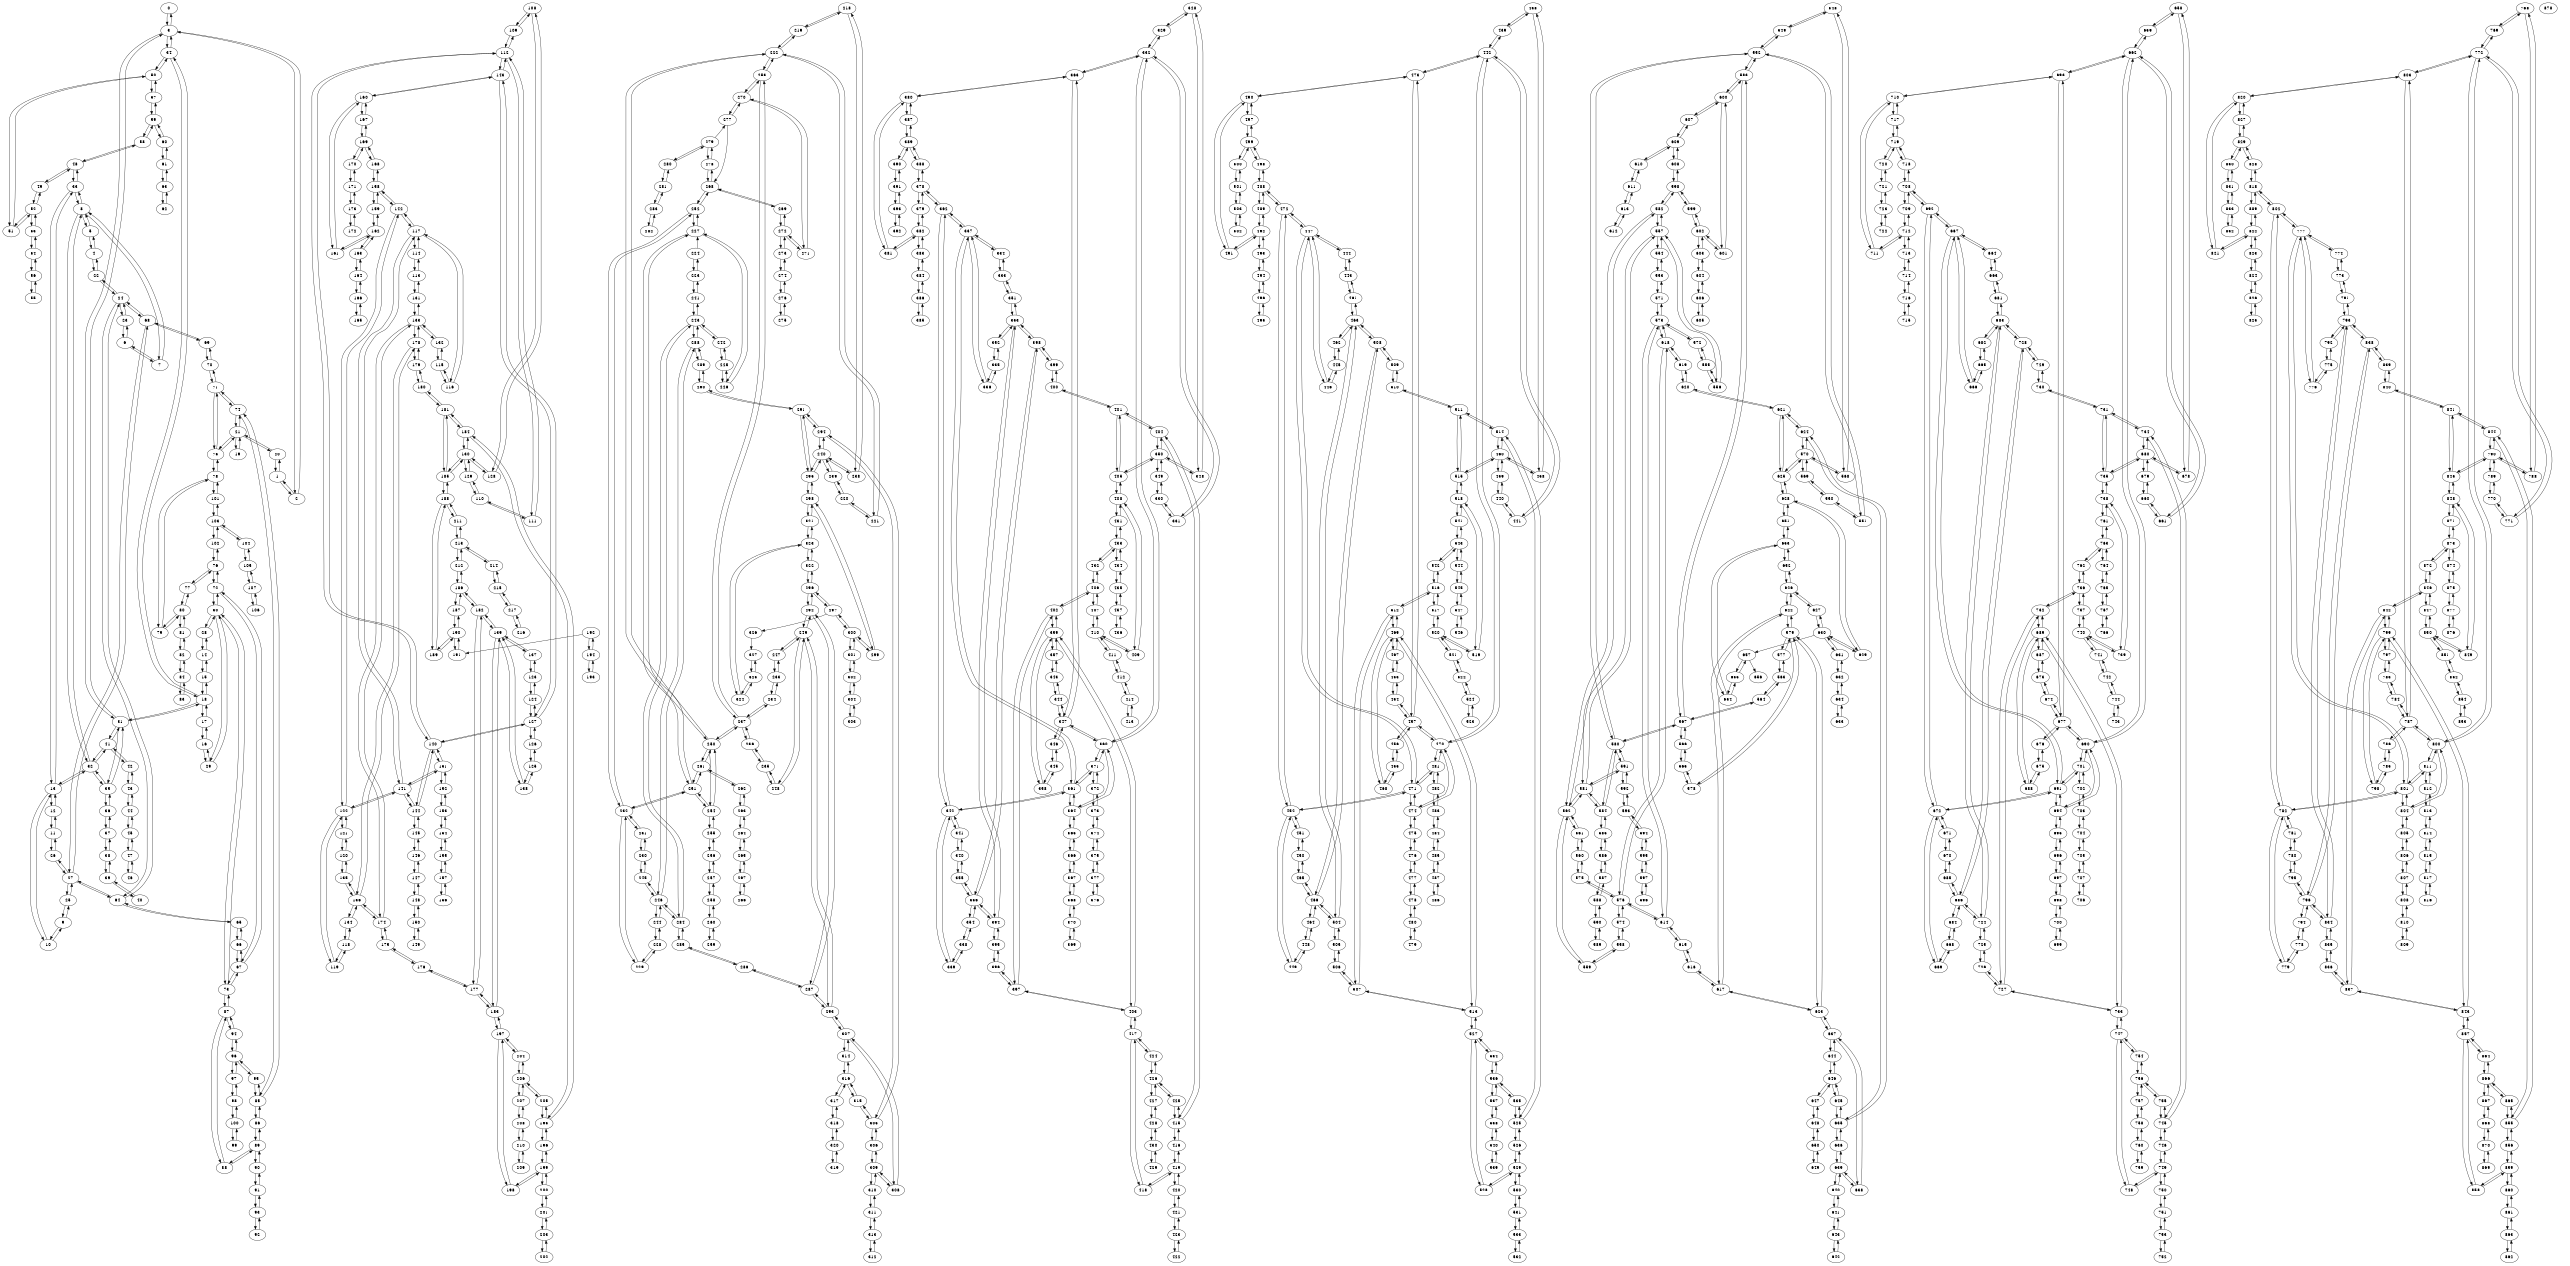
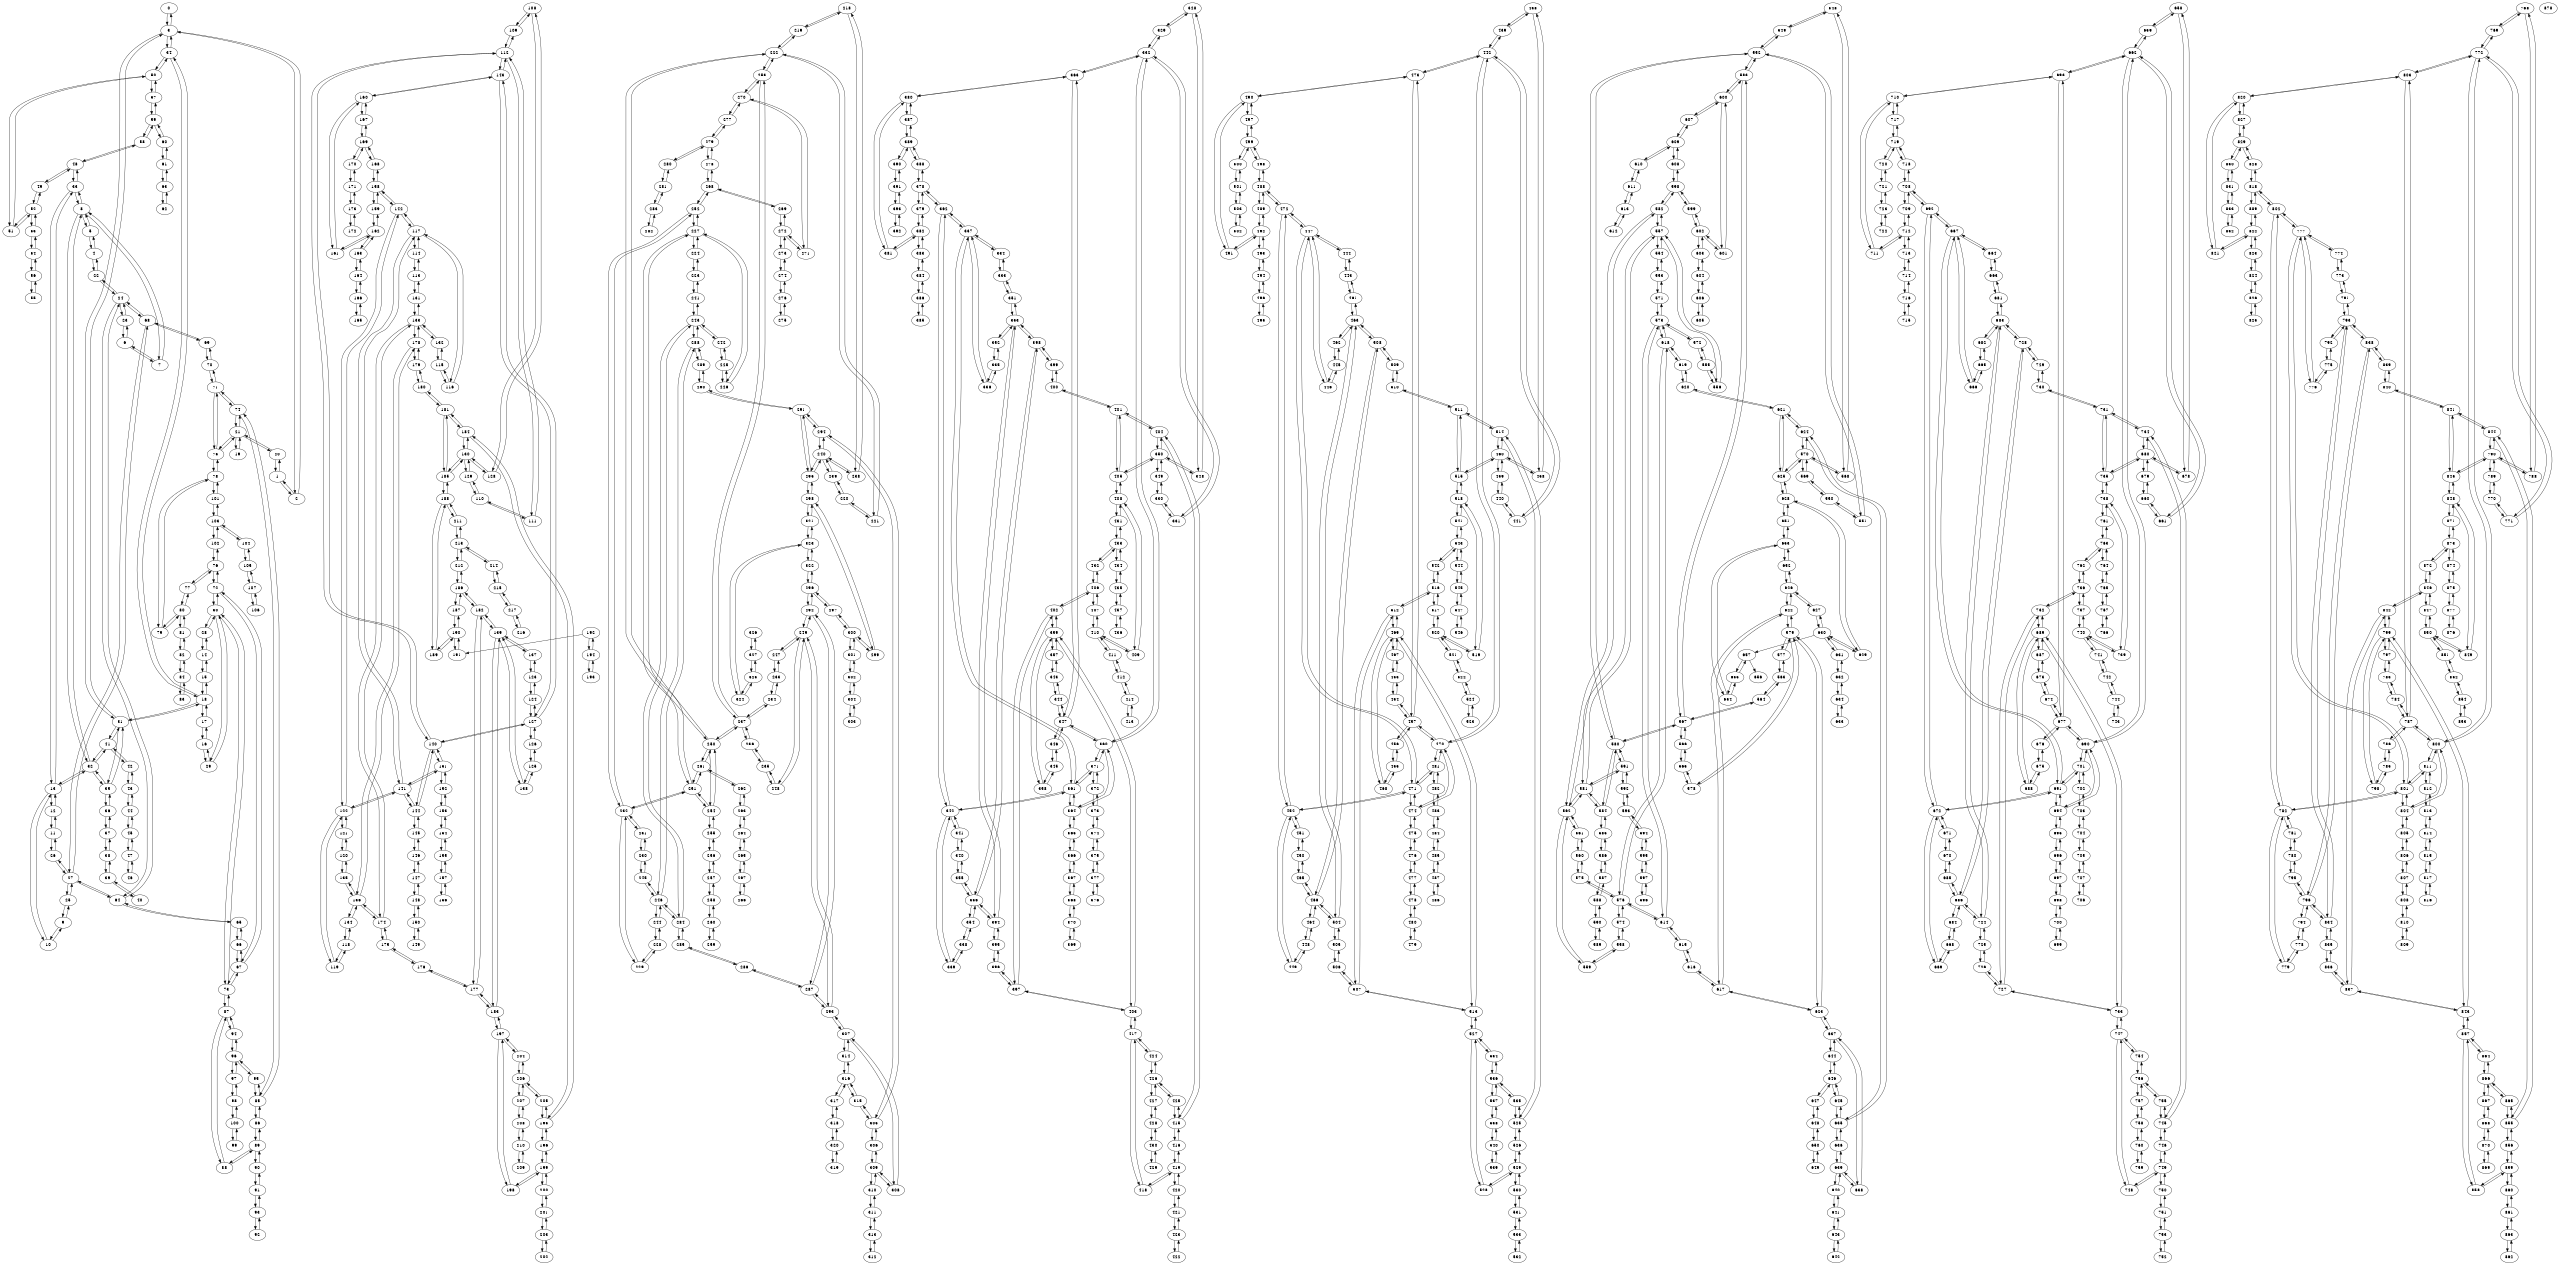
(726, 153) -> (718, 129)
none -> (694, 241)
(796, 624) -> (755, 646)
